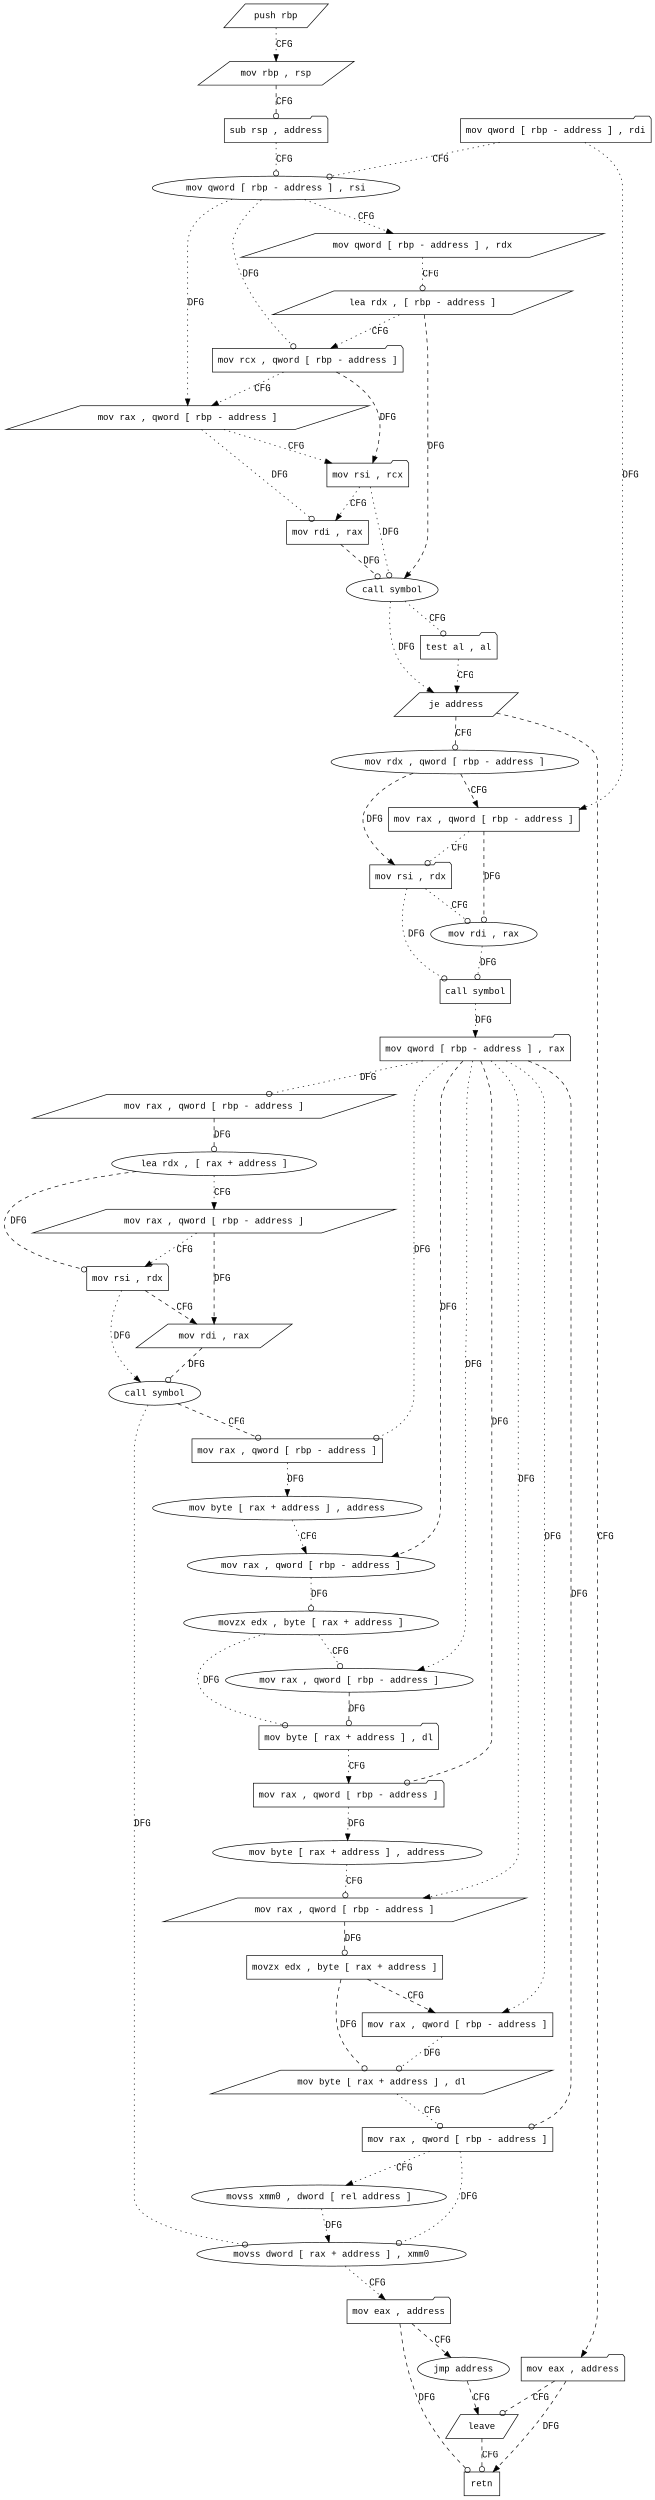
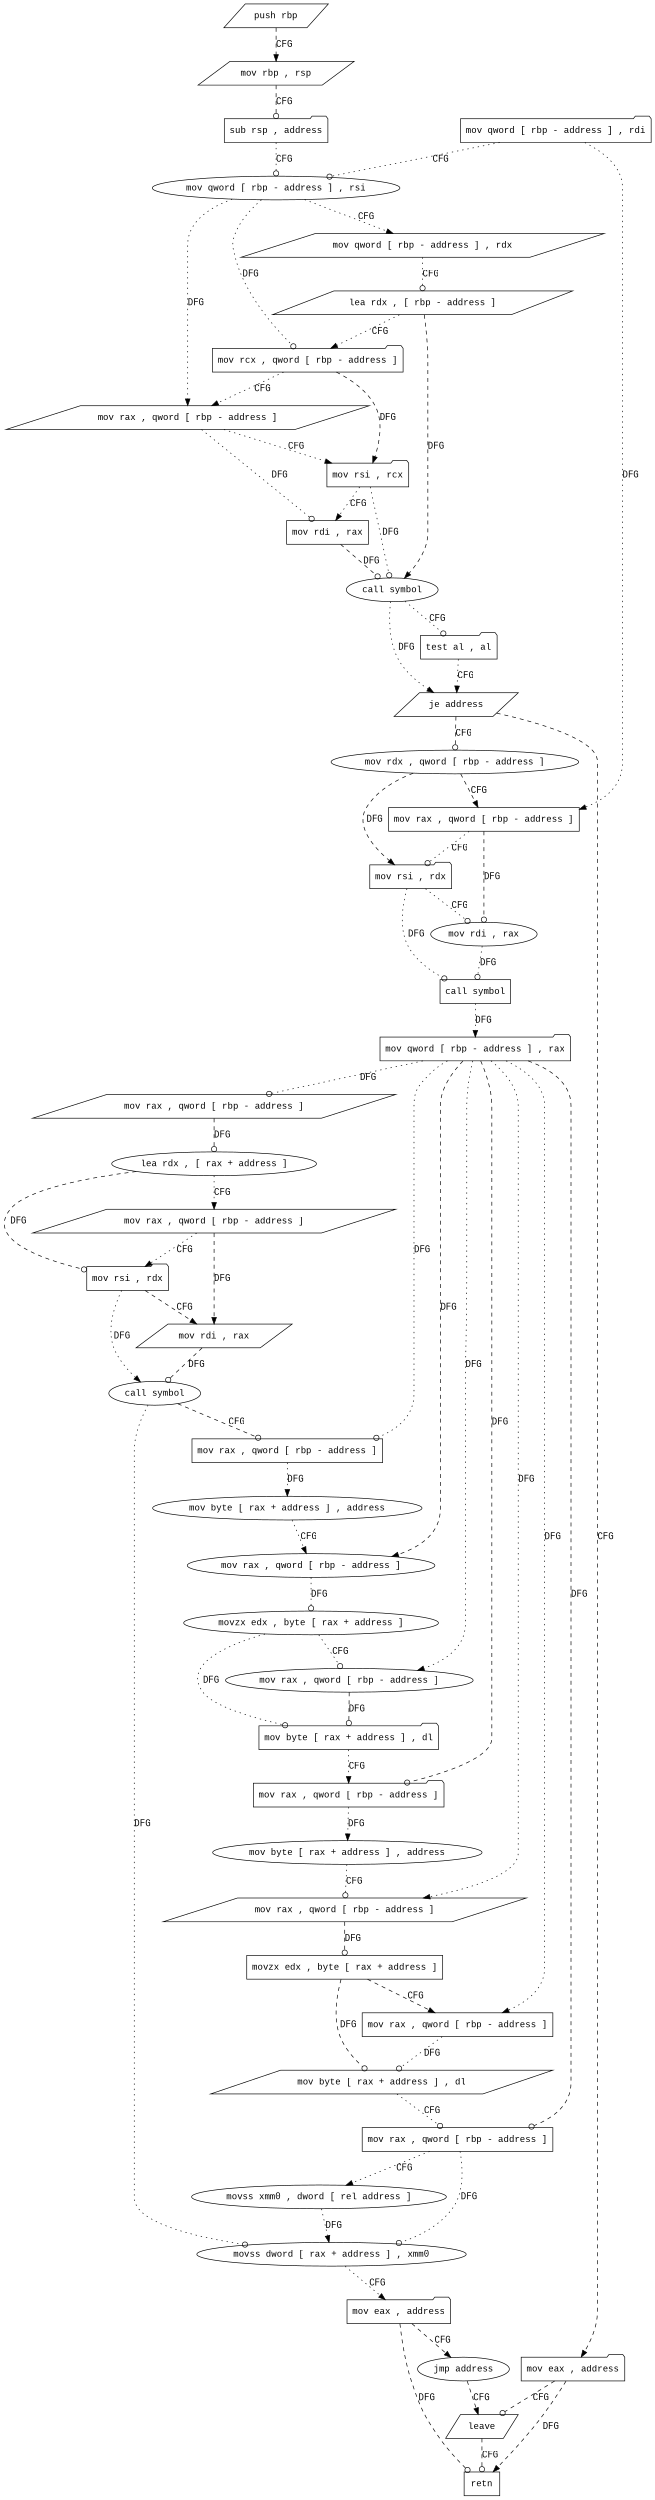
(276, 41) -> (276, 41)
